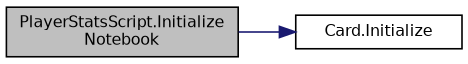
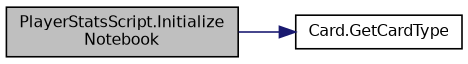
(379, 32) -> (379, 32)
